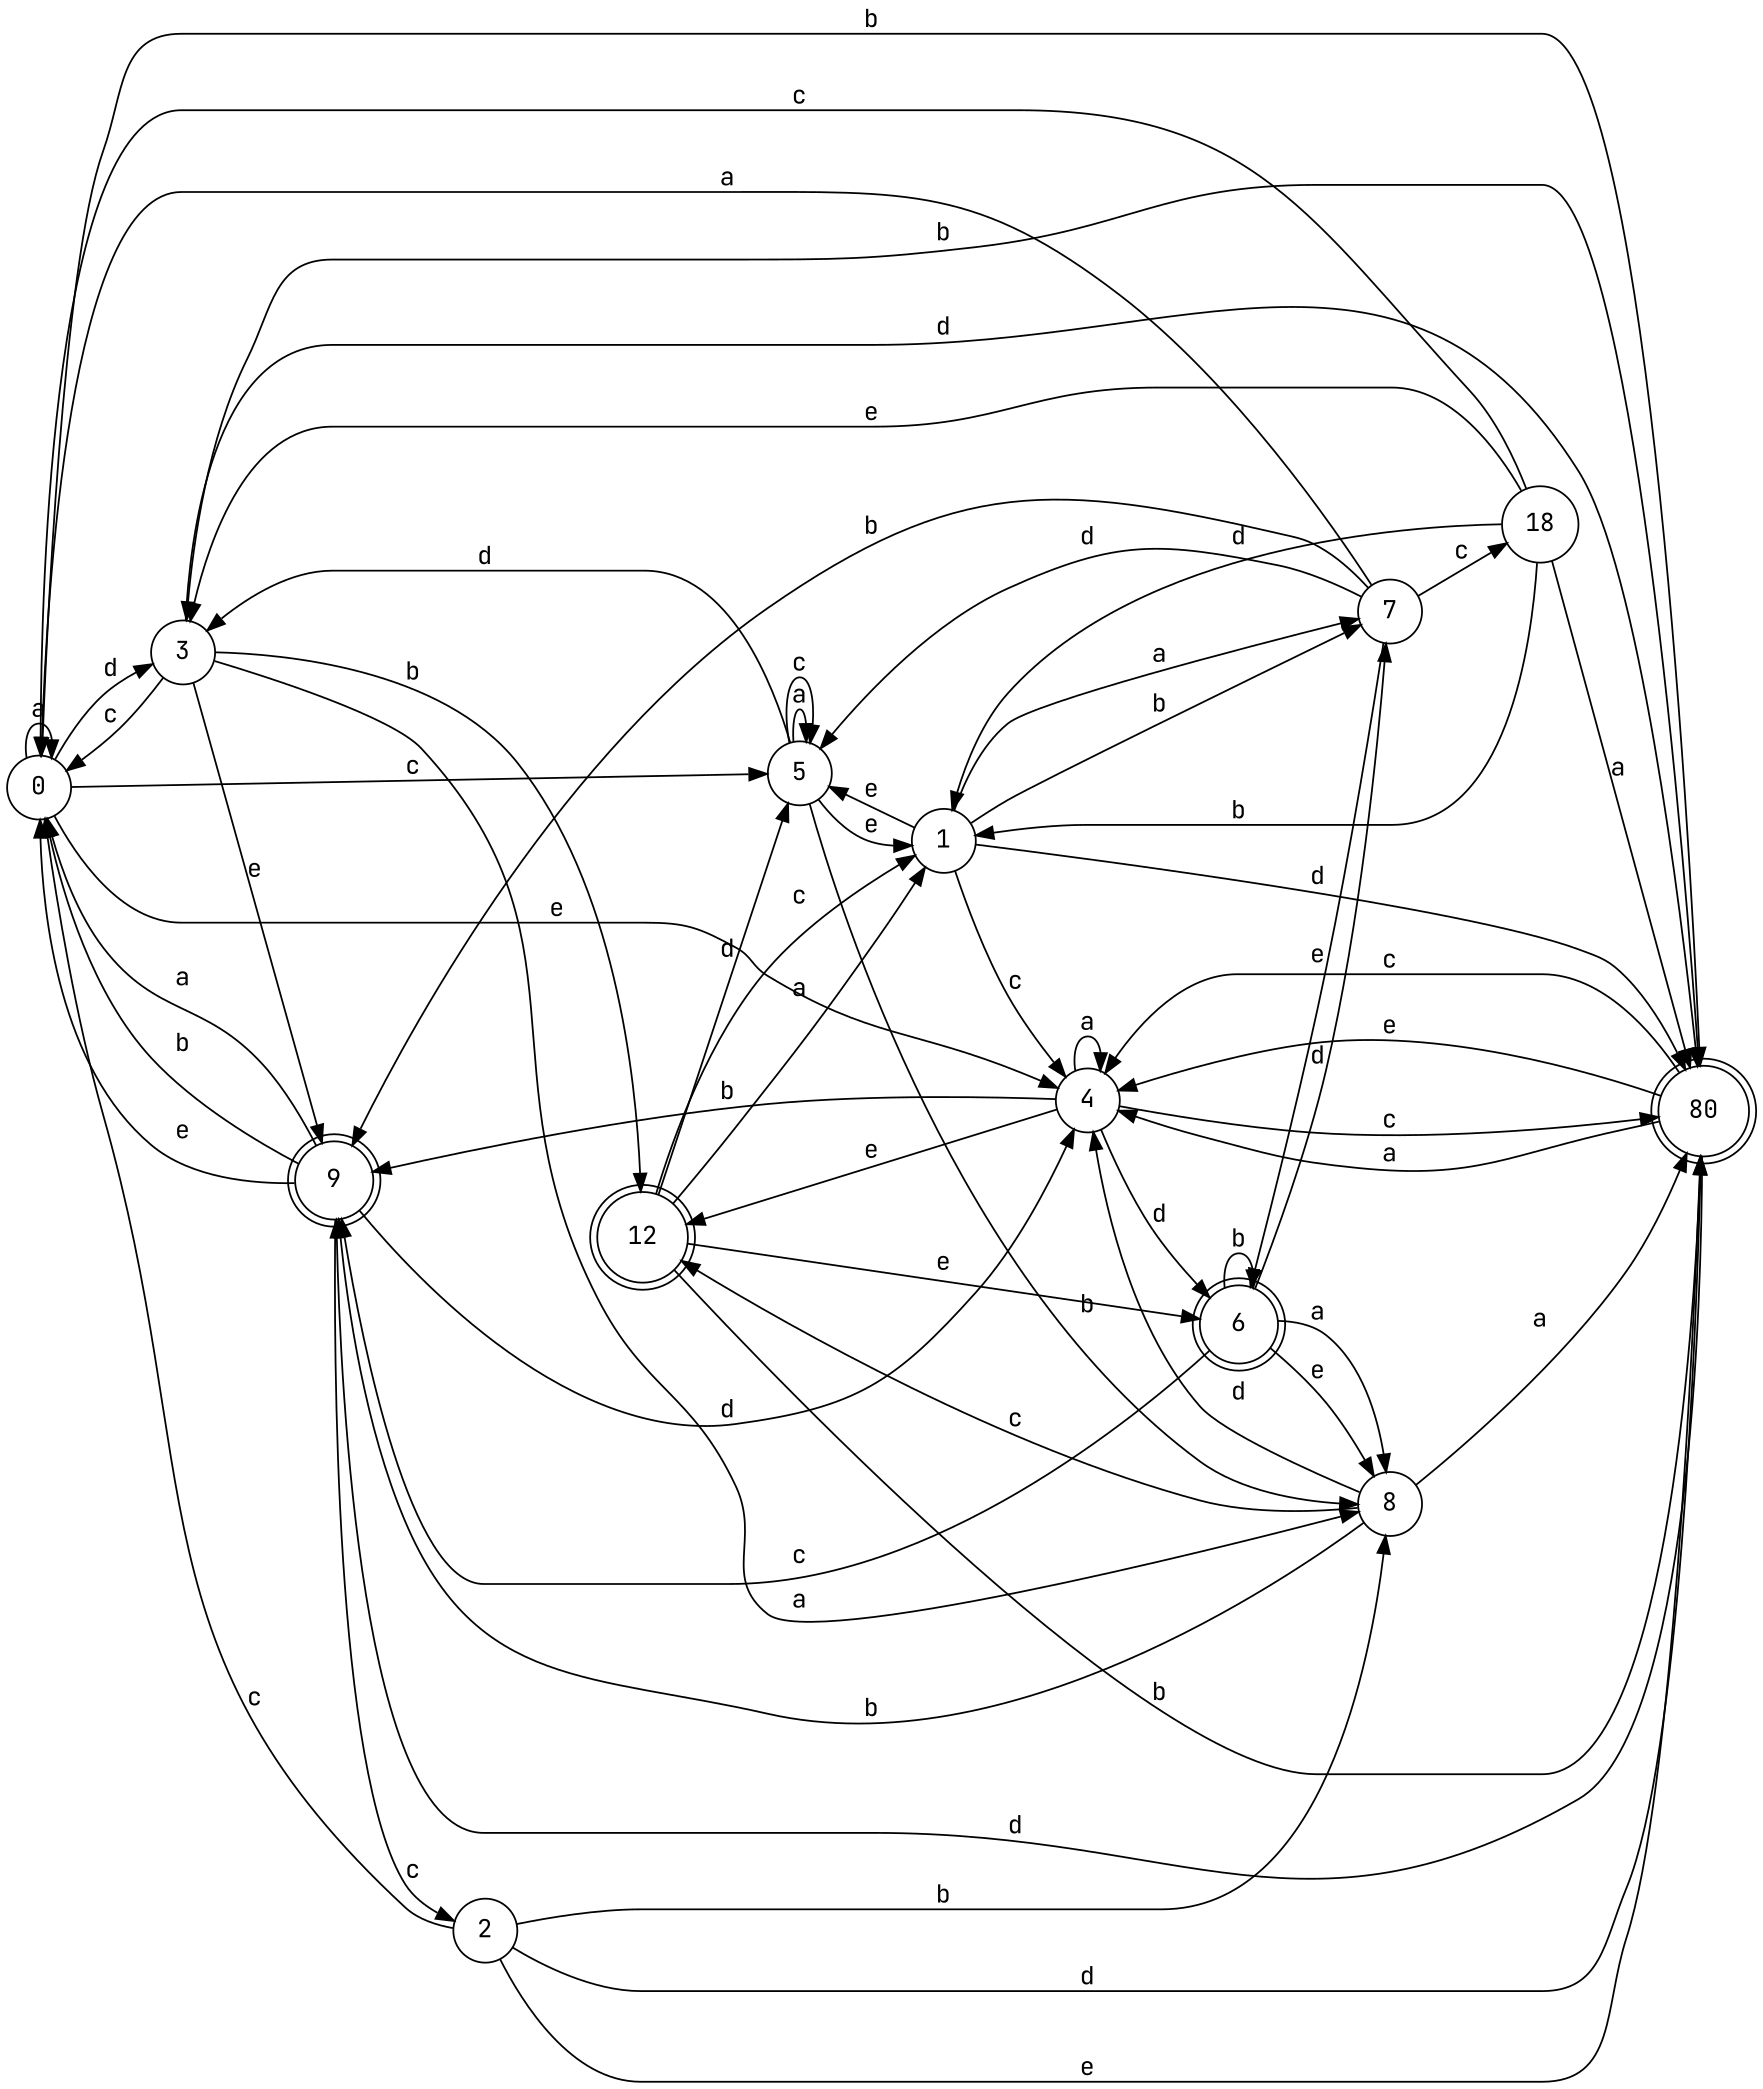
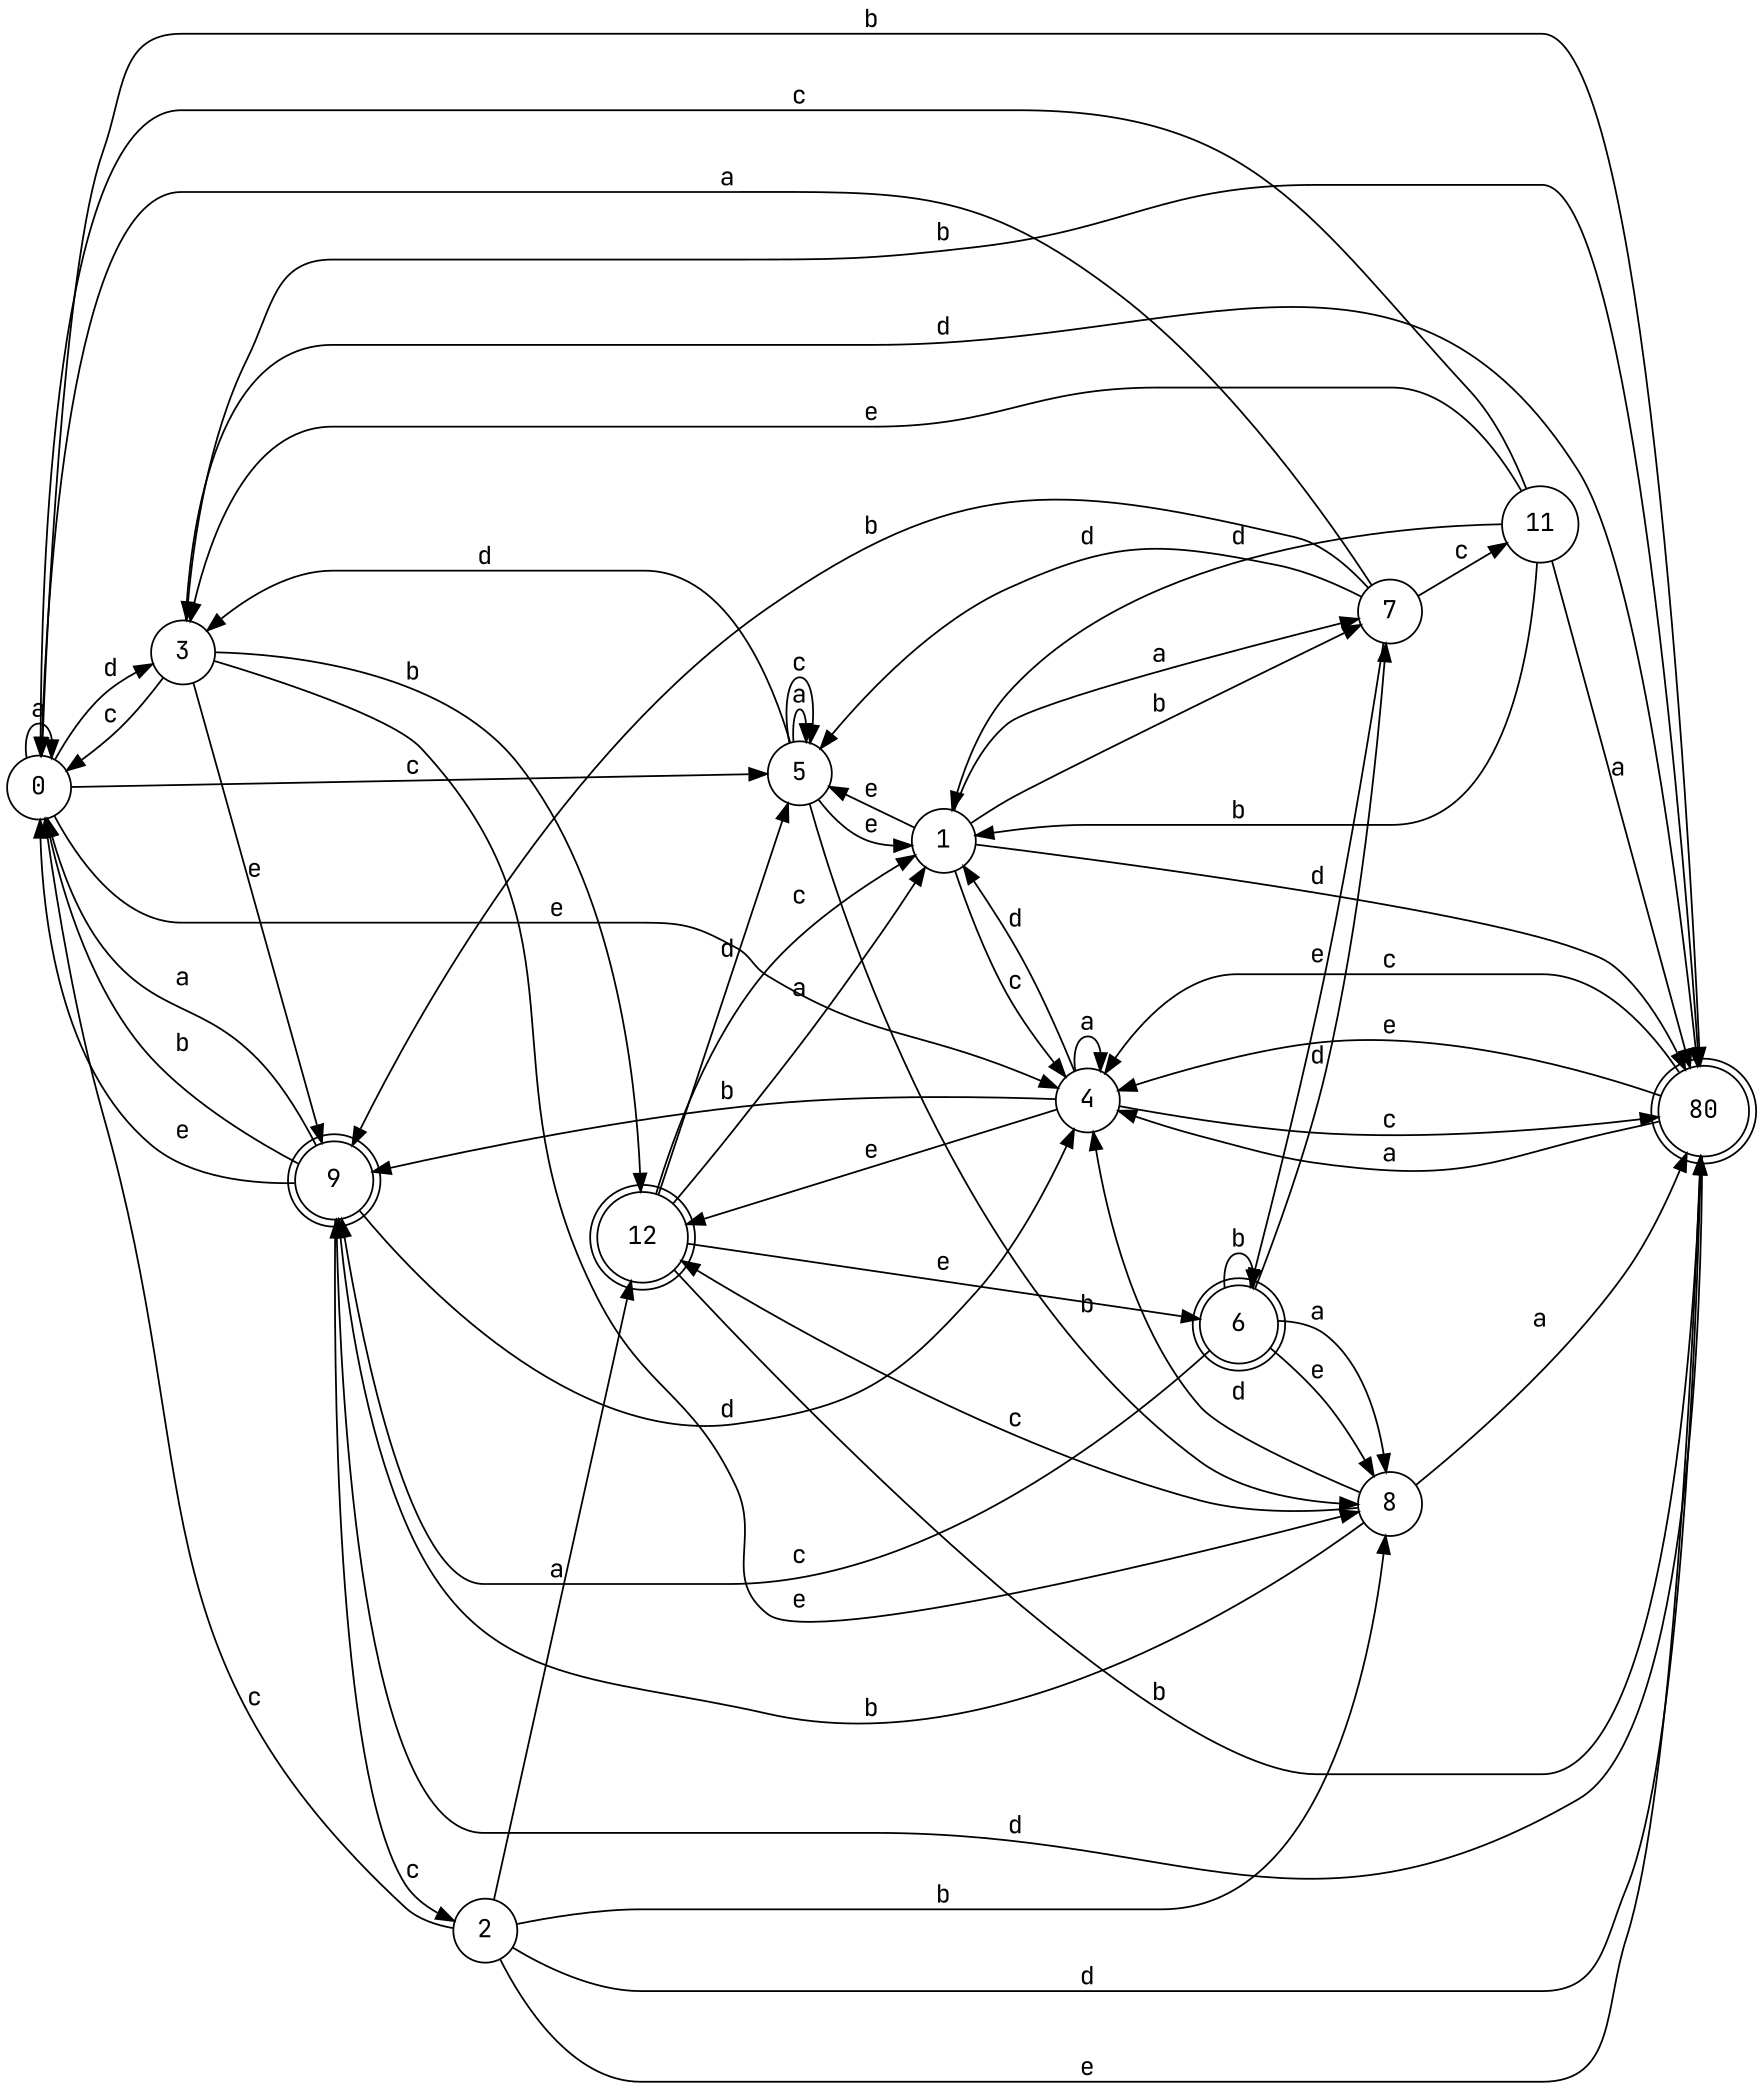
(1540, 524) -> (1540, 524)
(1141, 1212) -> (1030, 973)
none -> (561, 1599)
(800, 1601) -> (800, 1601)
